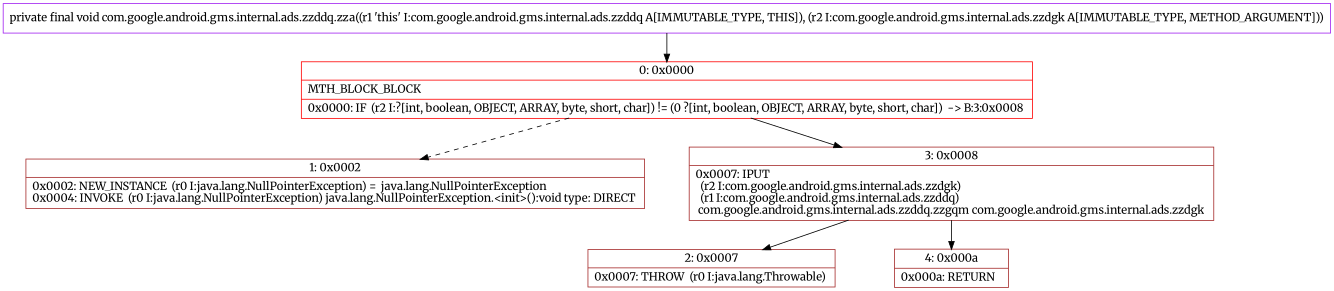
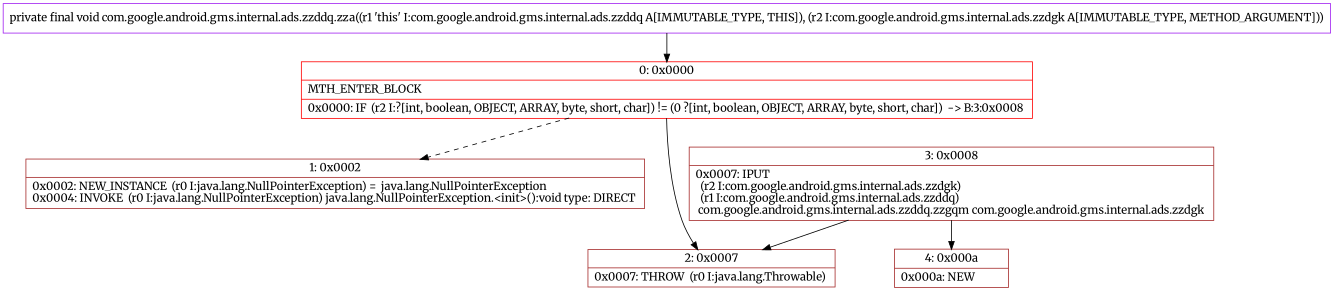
(364, 89) -> (365, 89)
(792, 131) -> (672, 183)
(951, 277) -> (942, 277)
